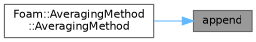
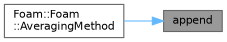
(79, 21) -> (64, 21)
